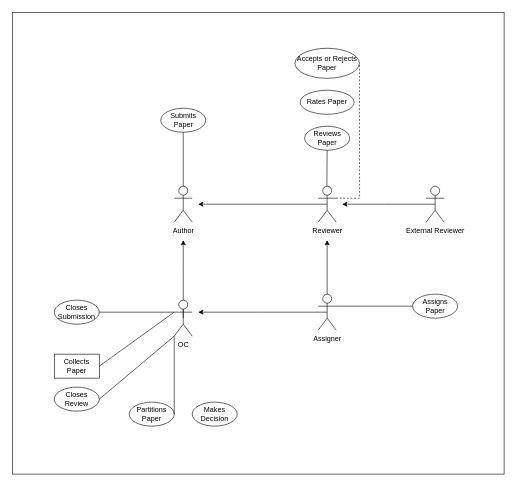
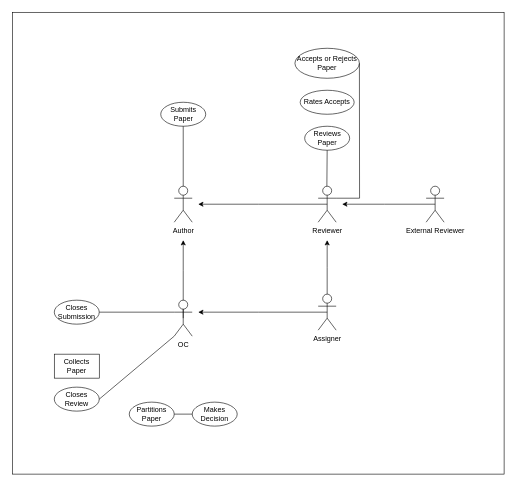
(327, 102) -> (327, 102)
(183, 120) -> (183, 114)
(360, 142) -> (360, 142)
(375, 306) -> none
(435, 306) -> none
(135, 340) -> none
(174, 377) -> (183, 414)
